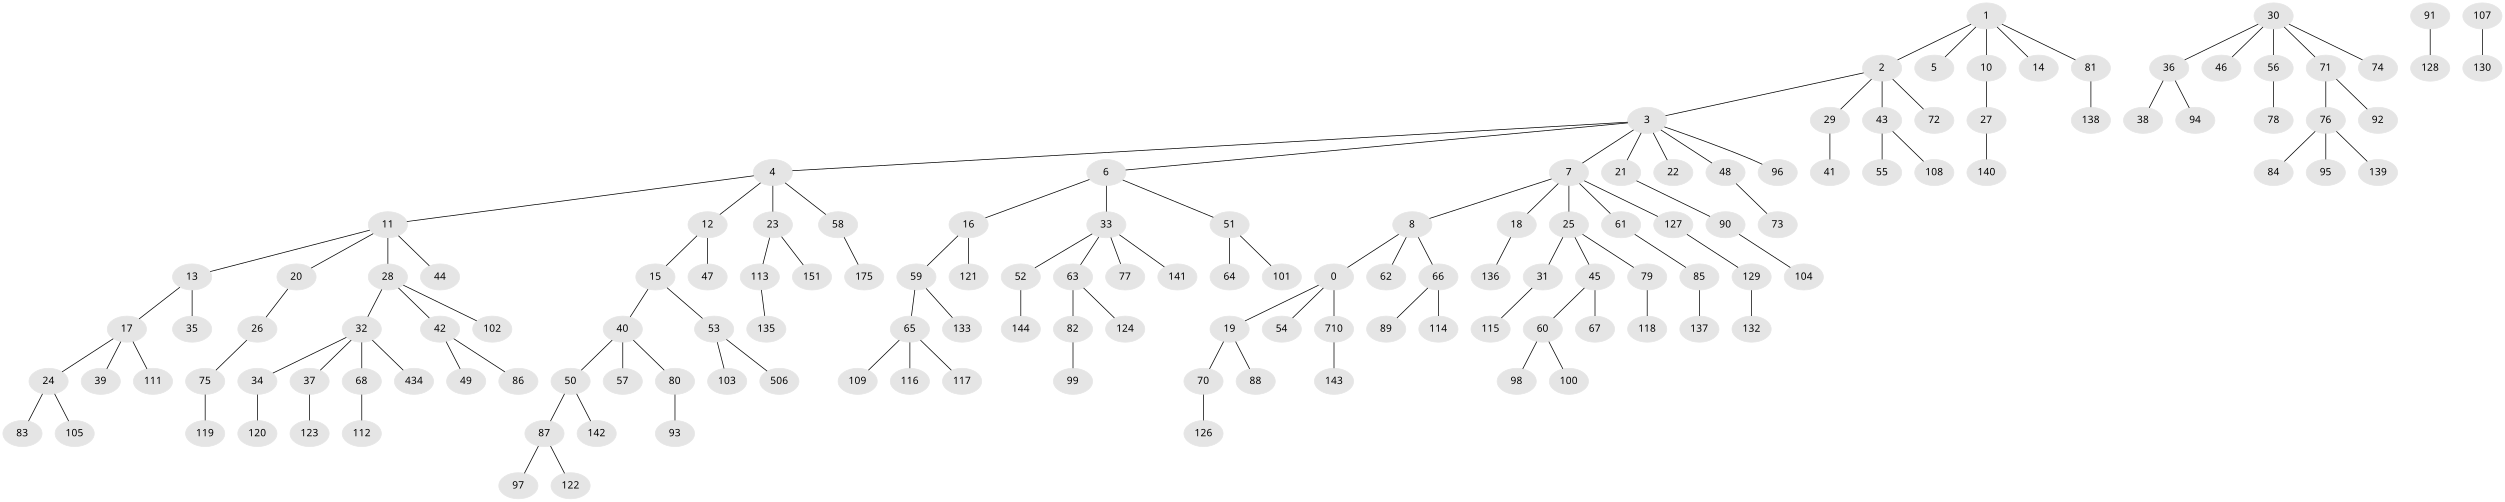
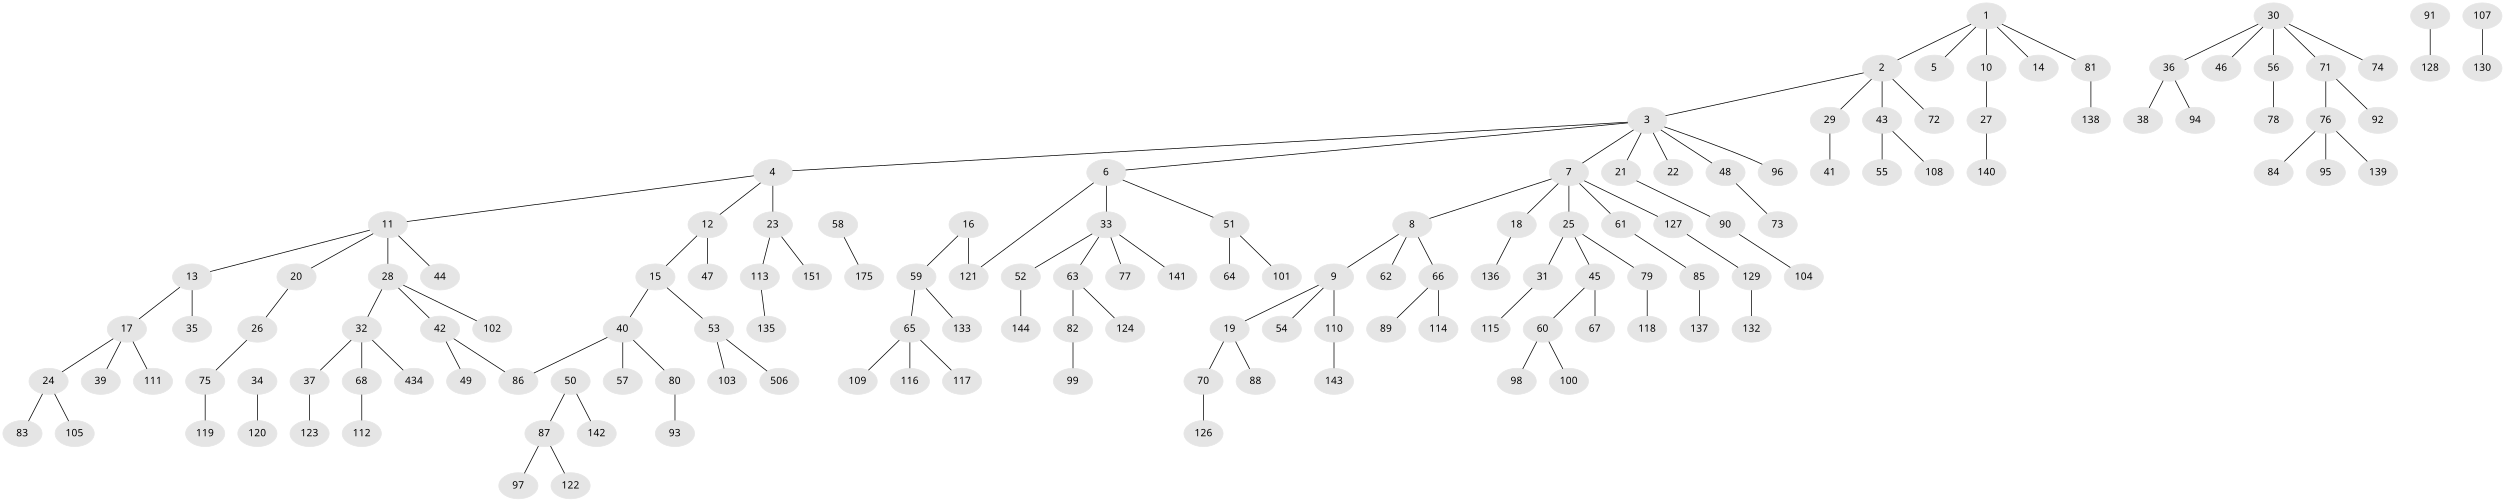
(805, 199) -> none
(1037, 199) -> (1037, 225)
(1334, 277) -> (1334, 277)
(1334, 329) -> (1334, 329)
(310, 355) -> none
(597, 355) -> (571, 355)
